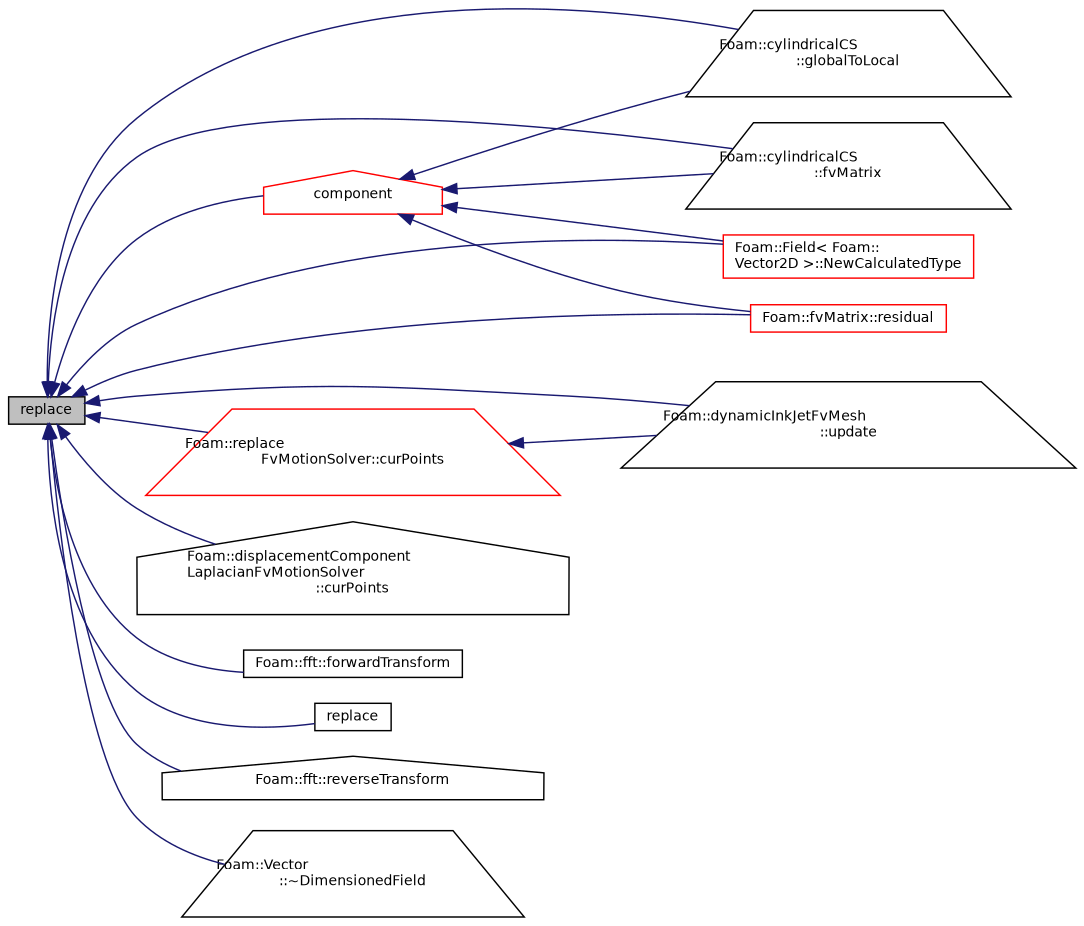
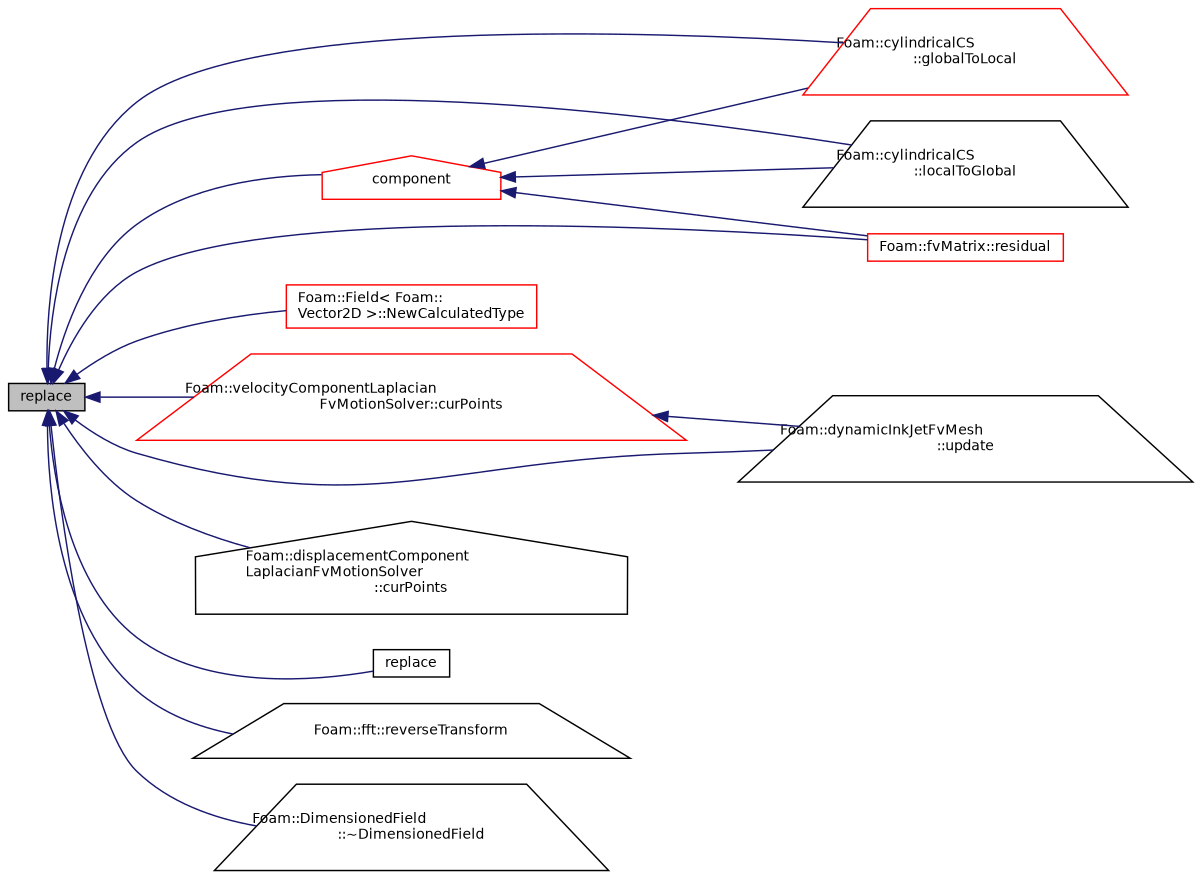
(848, 54) -> (965, 52)
(848, 166) -> (965, 164)
(590, 224) -> none
(353, 452) -> (412, 397)
(353, 664) -> none
(353, 780) -> (412, 731)
(353, 874) -> (412, 827)
